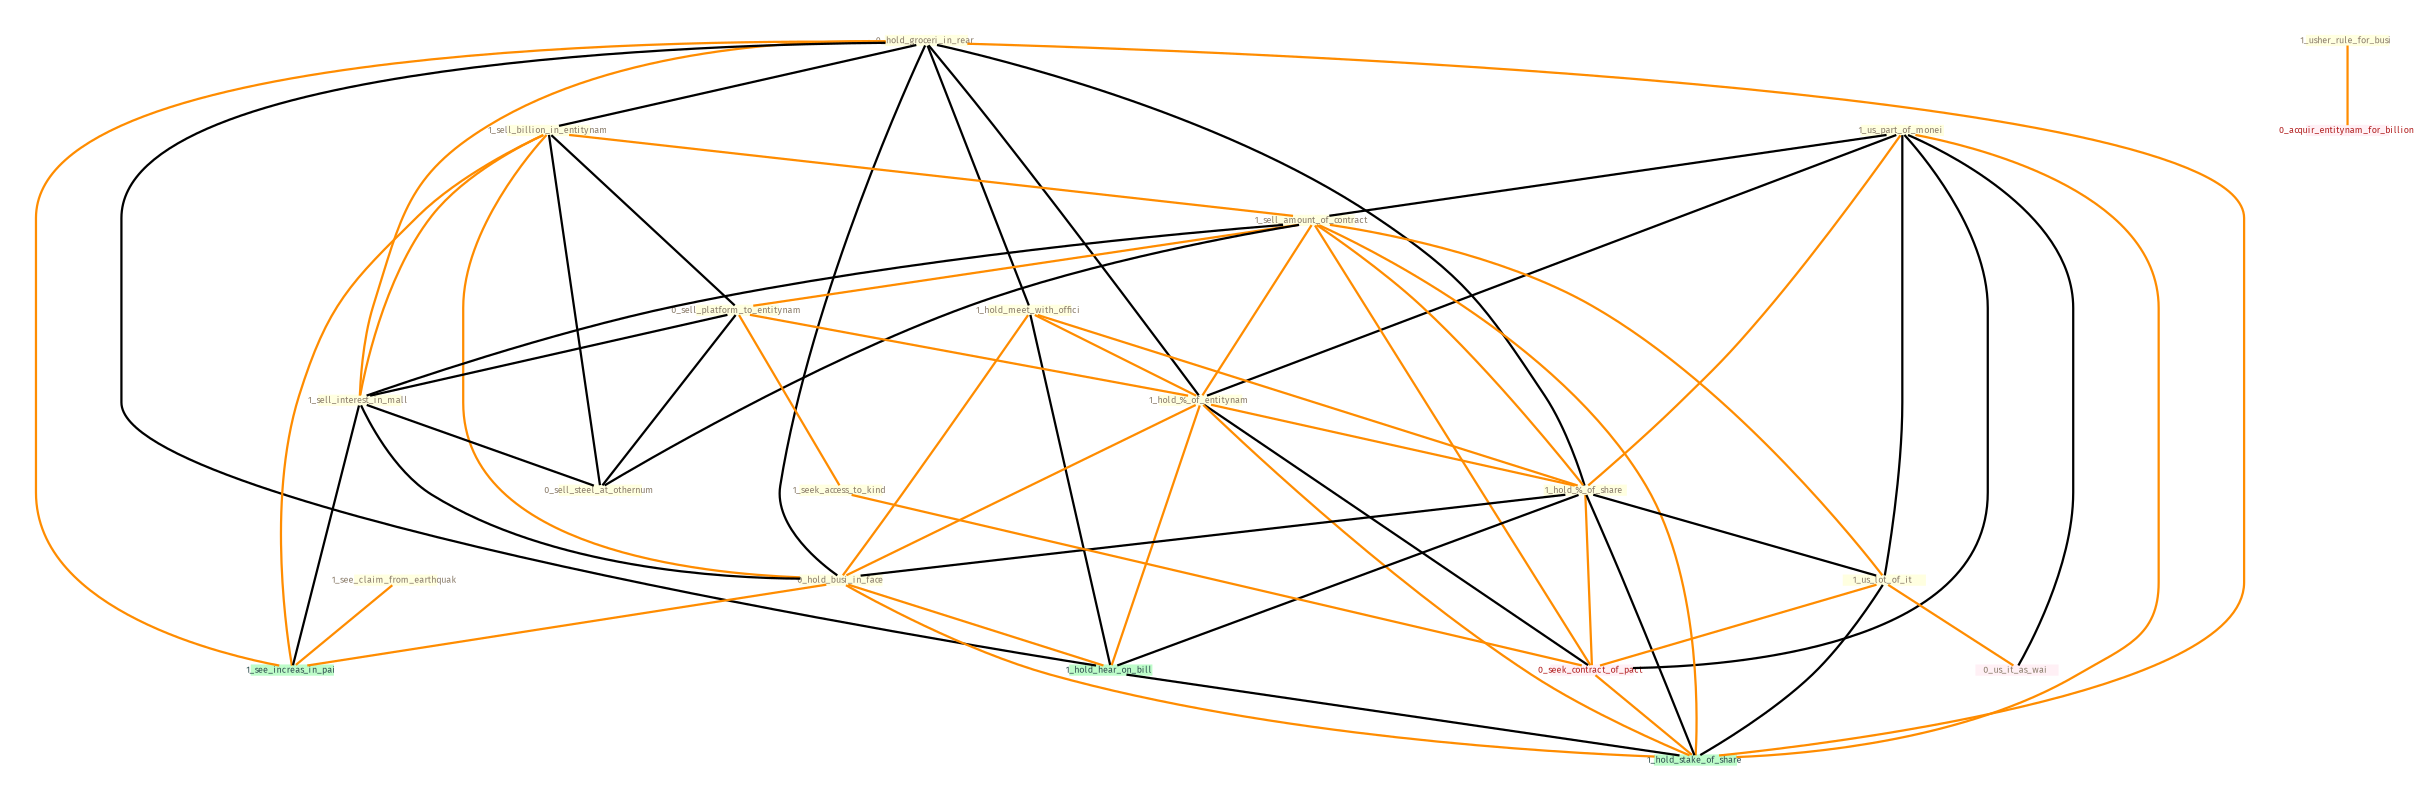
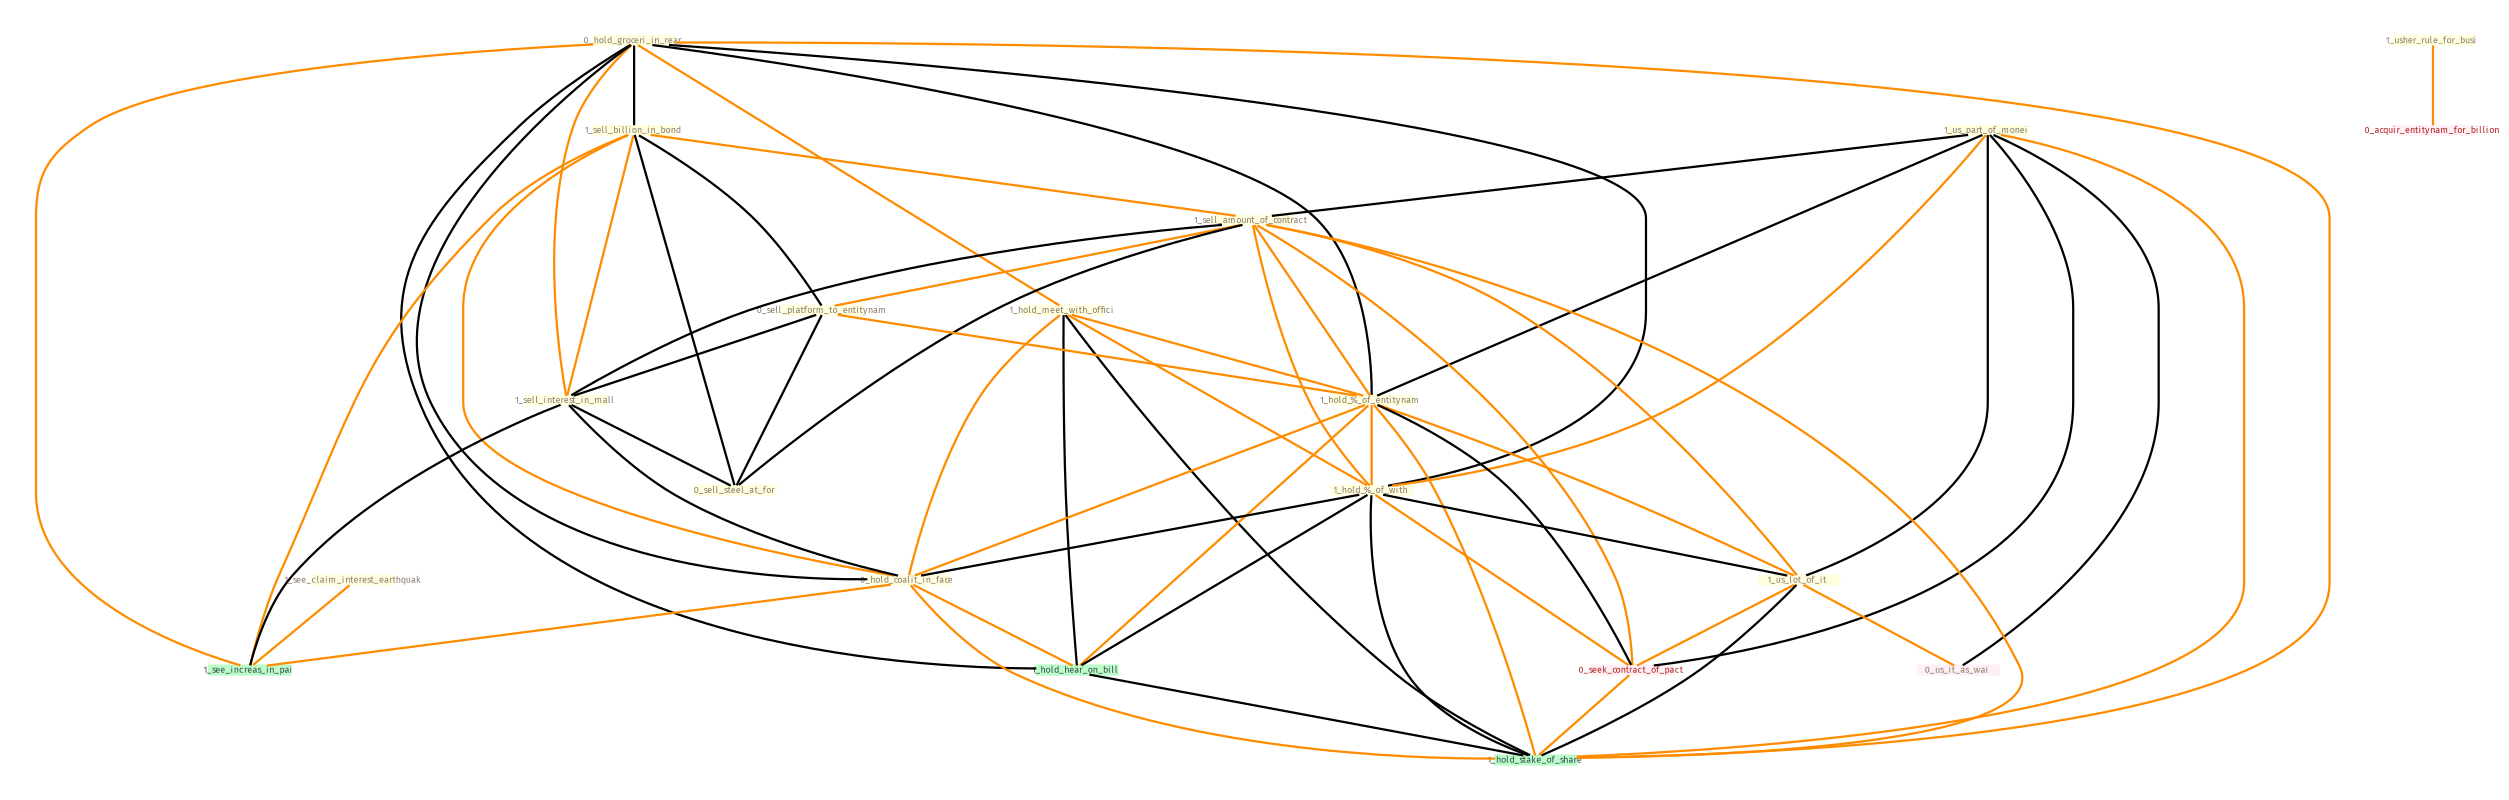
(549, 130) -> (634, 130)
(973, 163) -> (859, 182)
none -> (1589, 484)
(600, 490) -> (735, 490)
(841, 490) -> none
(1585, 490) -> (1372, 490)
none -> (1286, 573)
(396, 580) -> (353, 580)
(841, 580) -> (908, 580)
